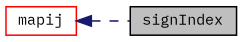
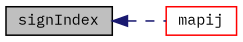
(111, 21) -> (147, 21)
